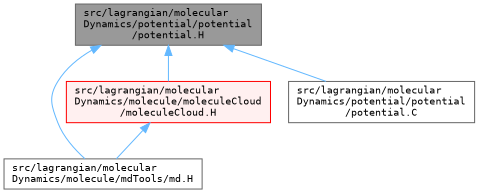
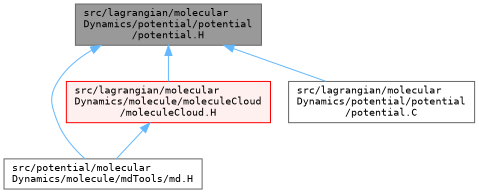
(103, 174) -> (103, 174)
